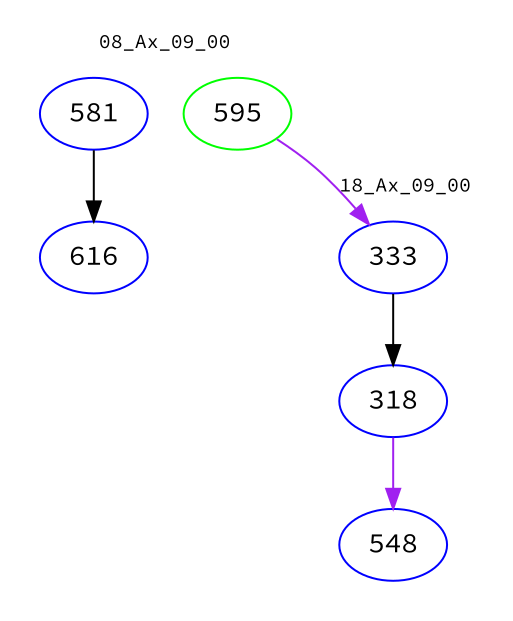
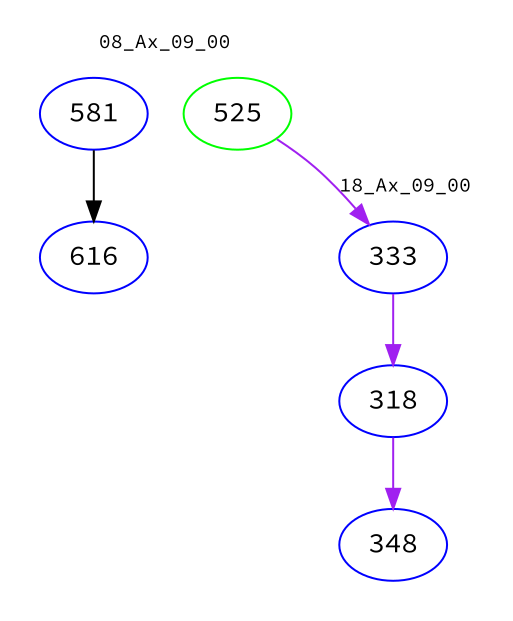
(238, 114) -> (238, 114)
(393, 320) -> (393, 320)
(393, 545) -> (393, 545)
